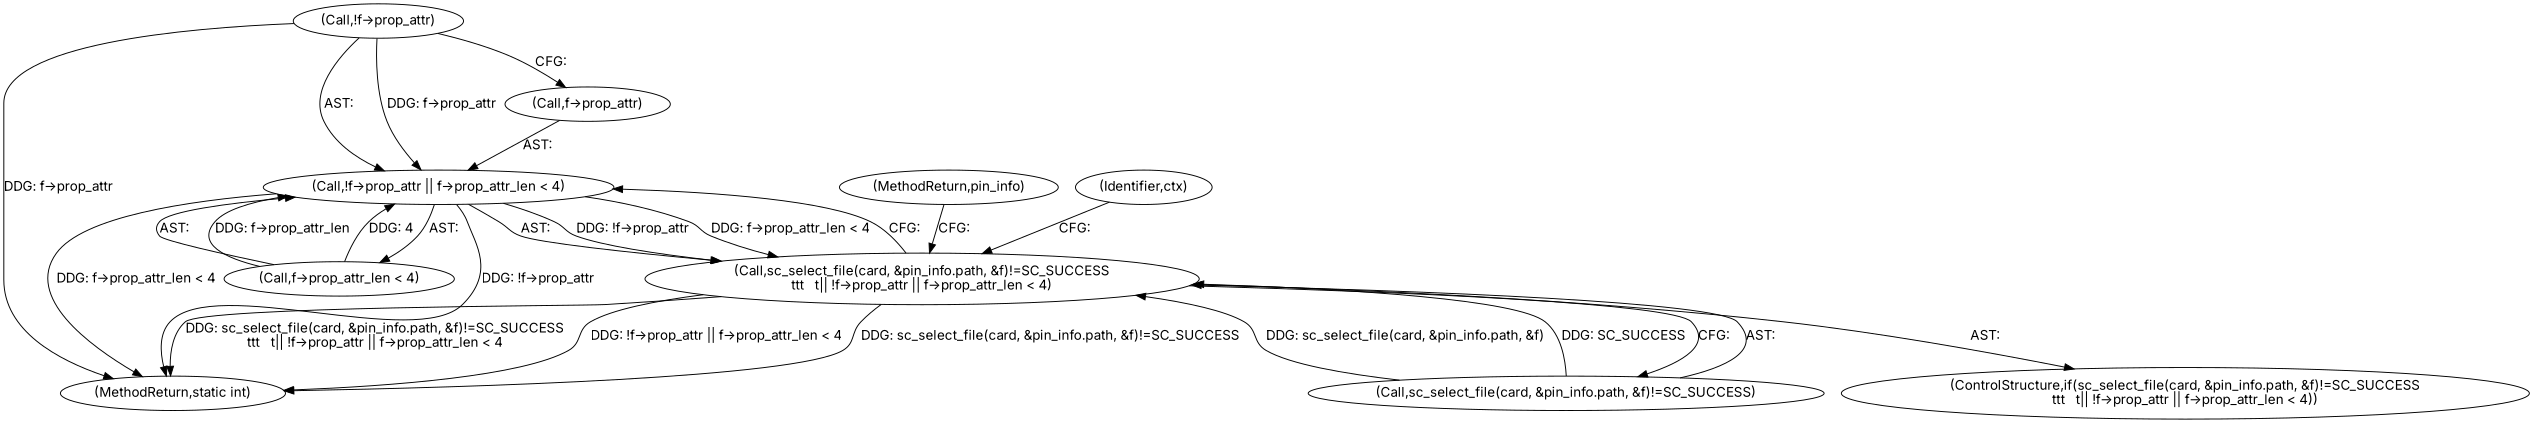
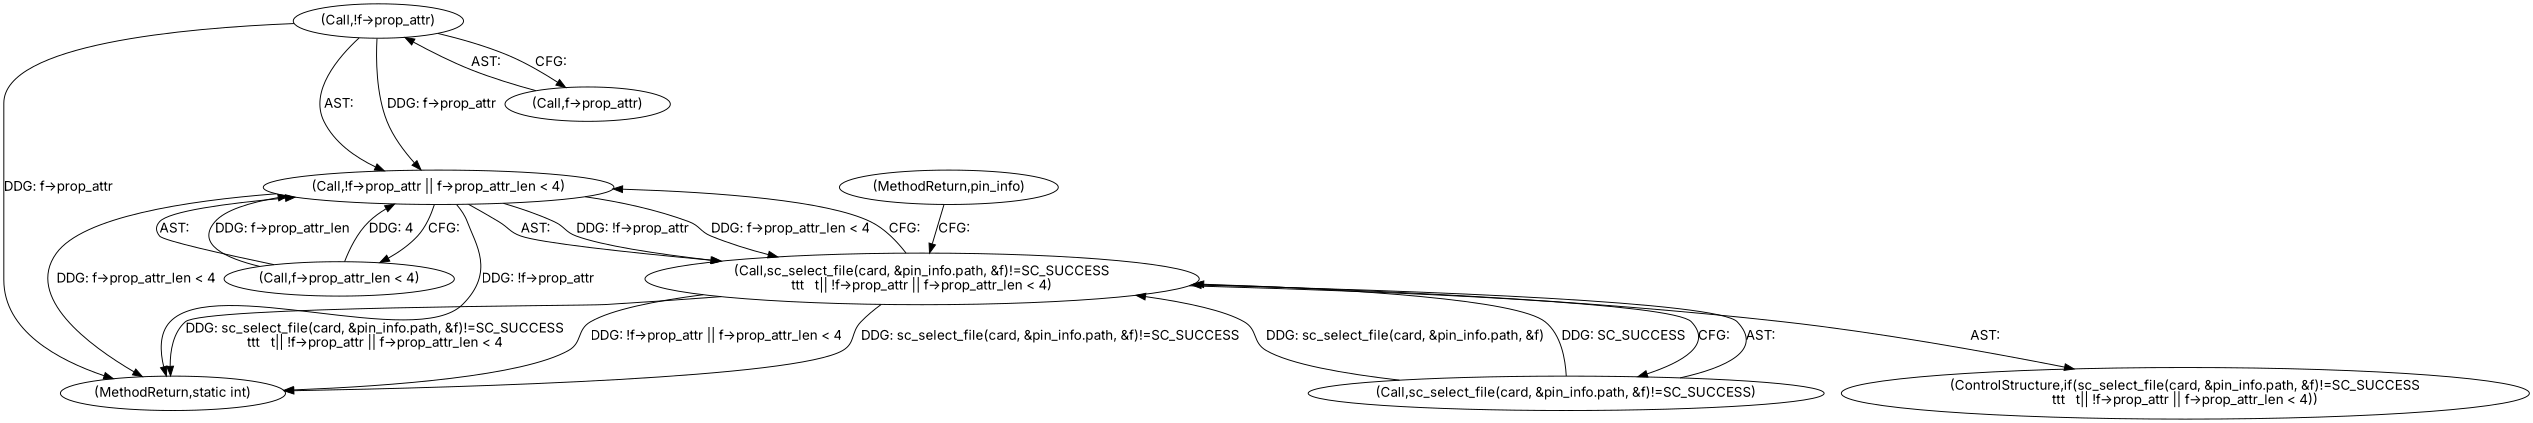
(518, 143) -> (473, 70)
(1144, 187) -> none
(446, 229) -> (446, 229)
